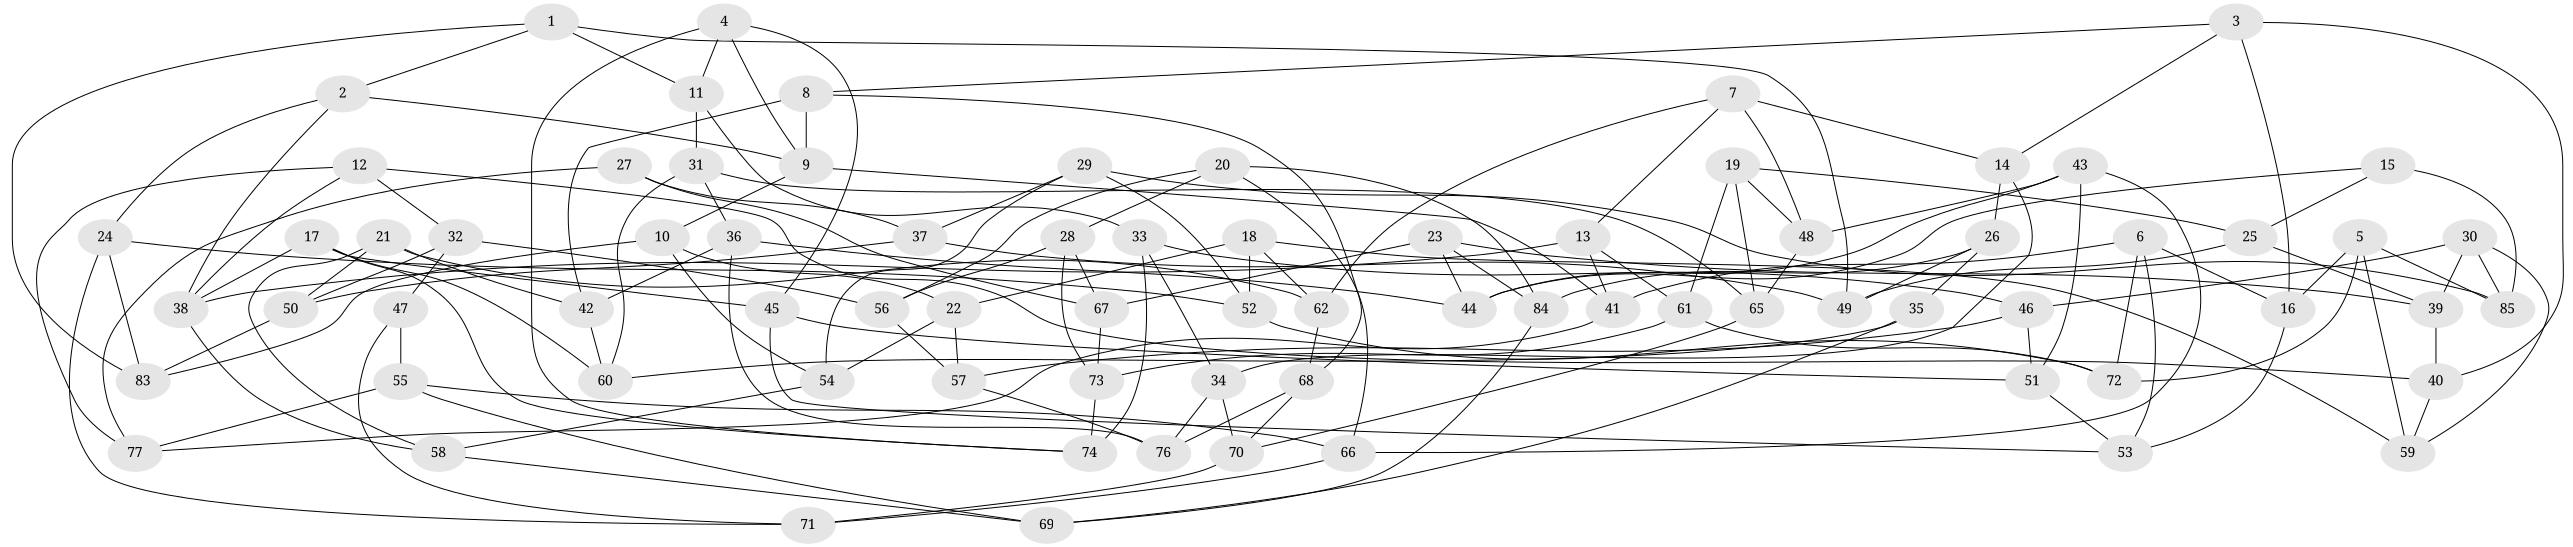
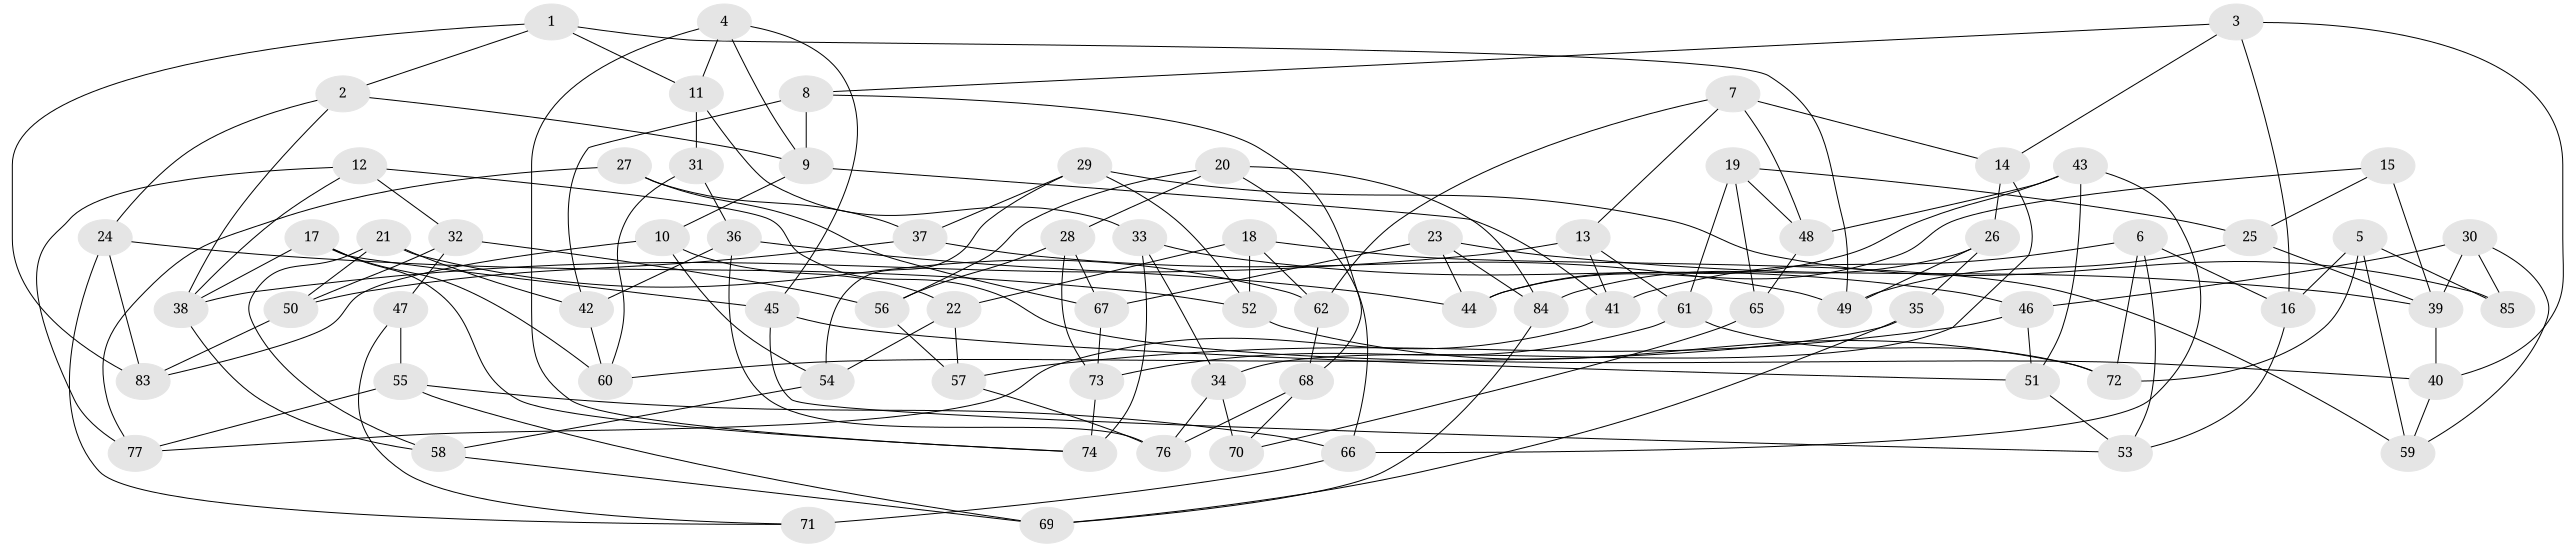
(1007, 192) -> none
(2495, 207) -> (2412, 238)
(1122, 487) -> none
